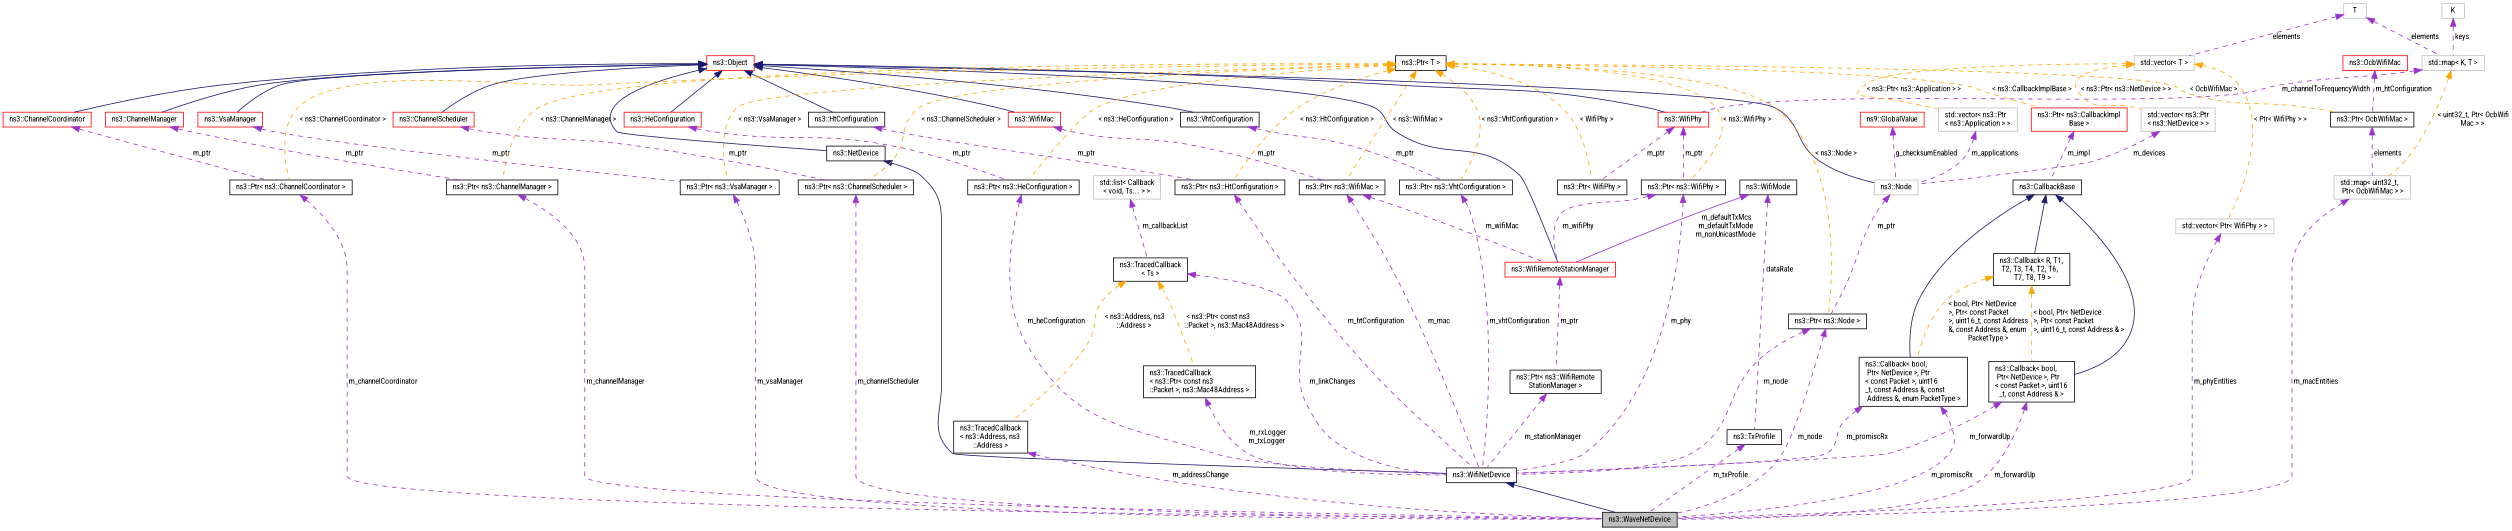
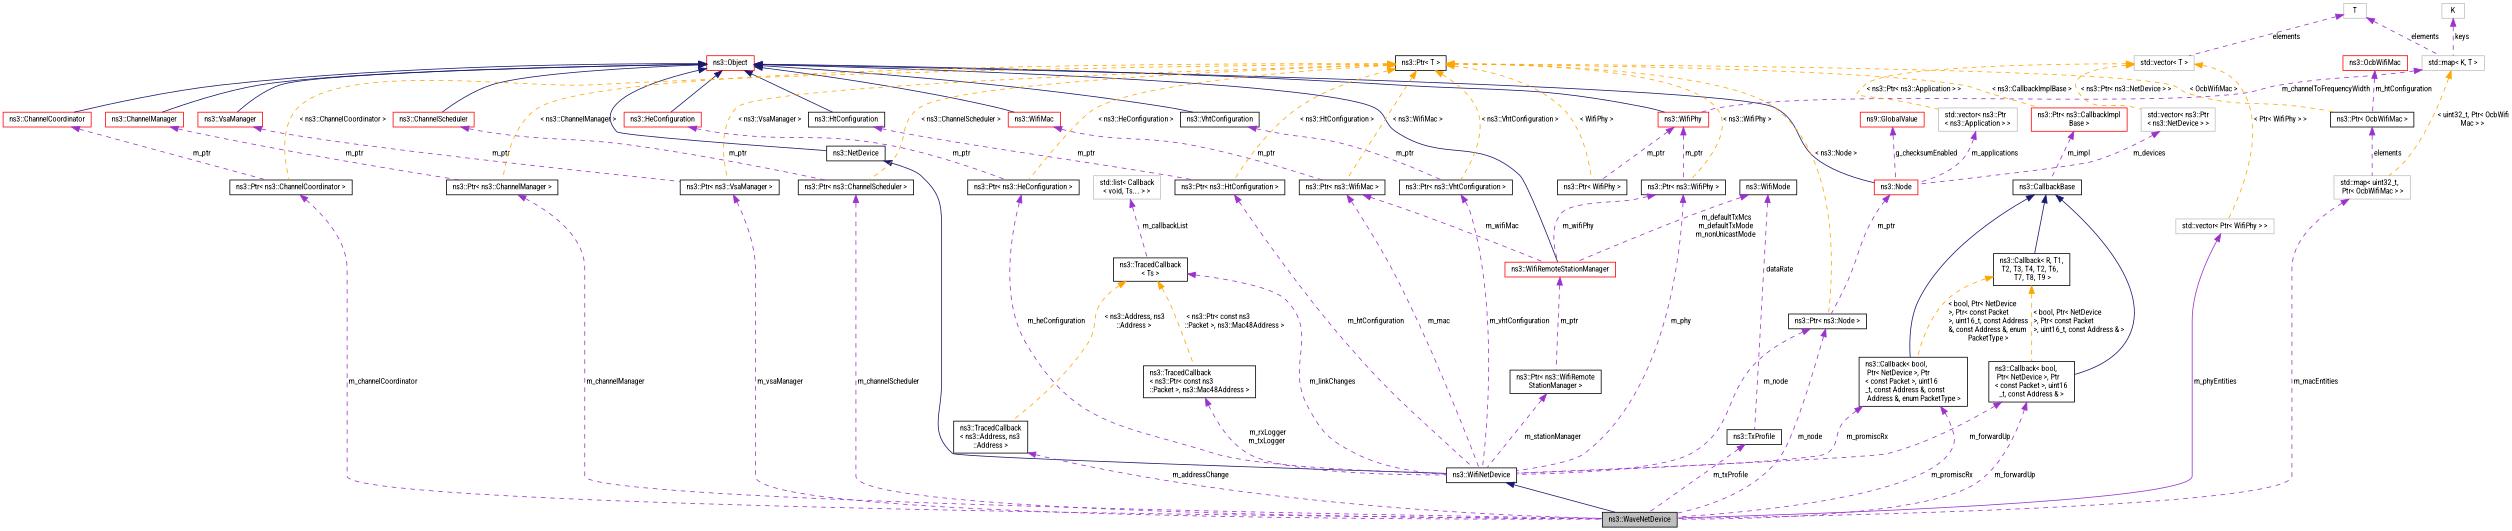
(1896, 187) -> (1896, 187)
(1658, 228) -> (1658, 228)
(2056, 500) -> (2056, 500)
